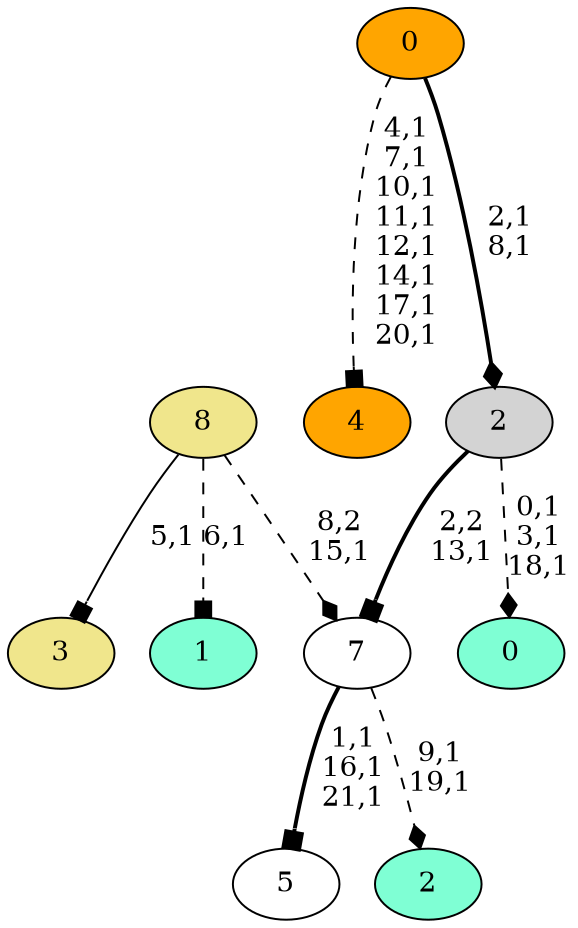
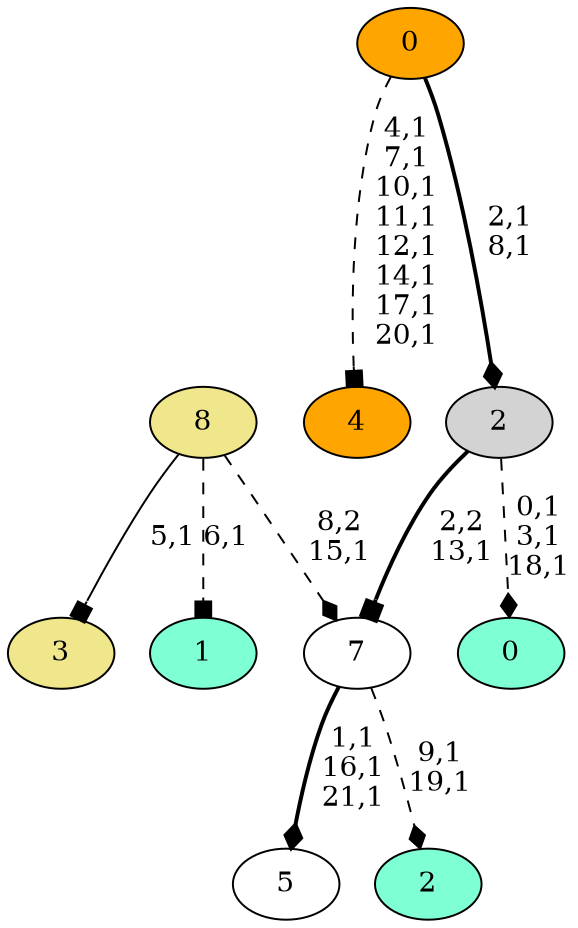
(312, 756) -> (312, 756)
